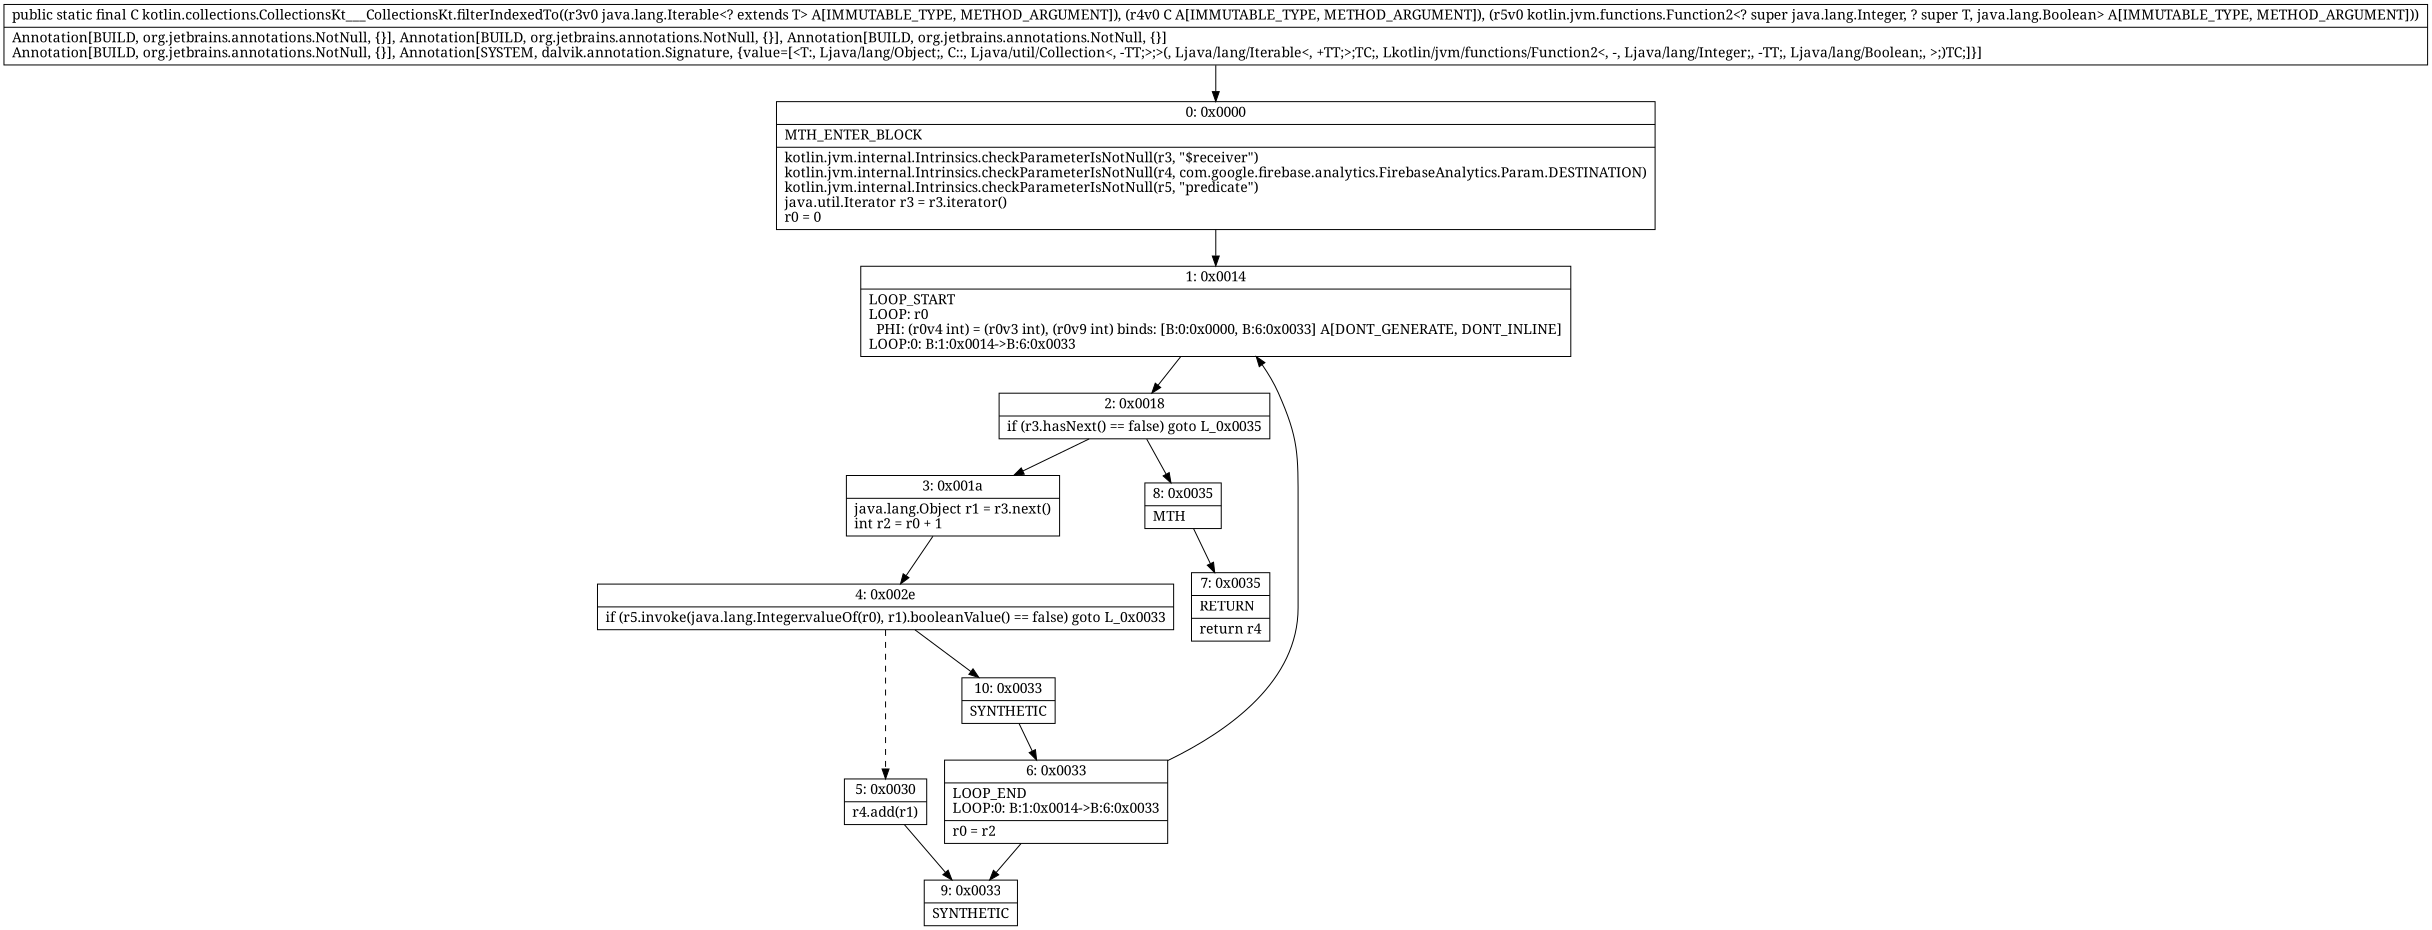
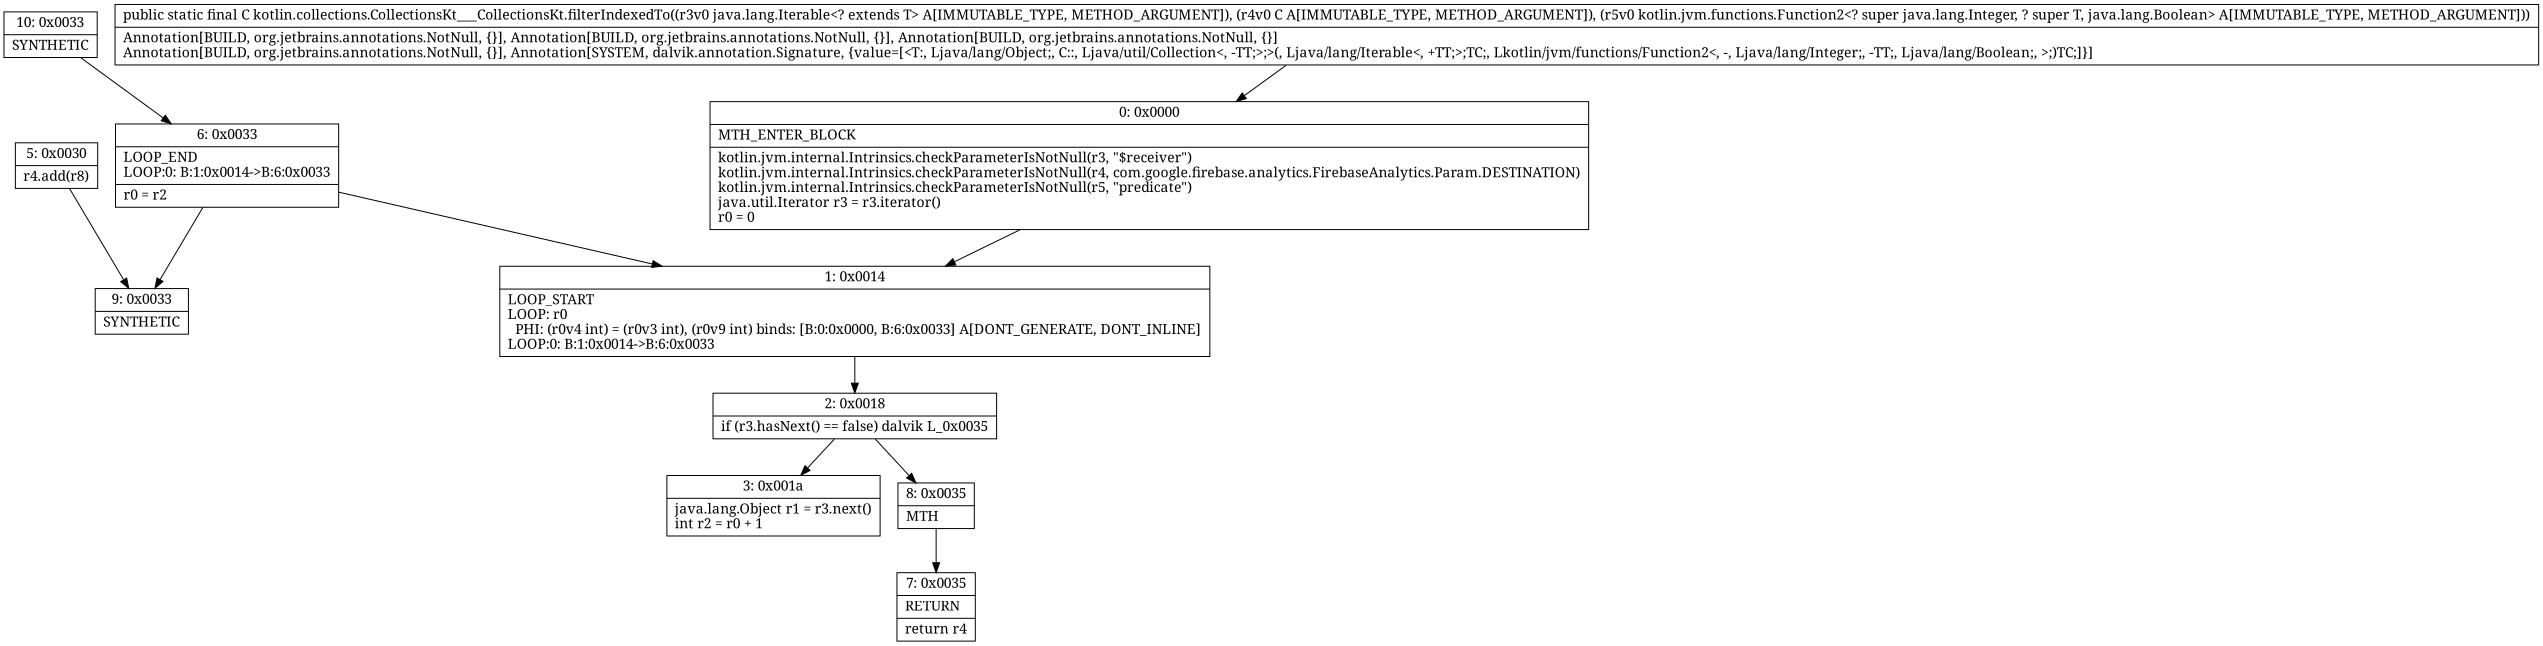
(1134, 427) -> (855, 427)
(886, 607) -> none
(886, 813) -> (57, 177)
